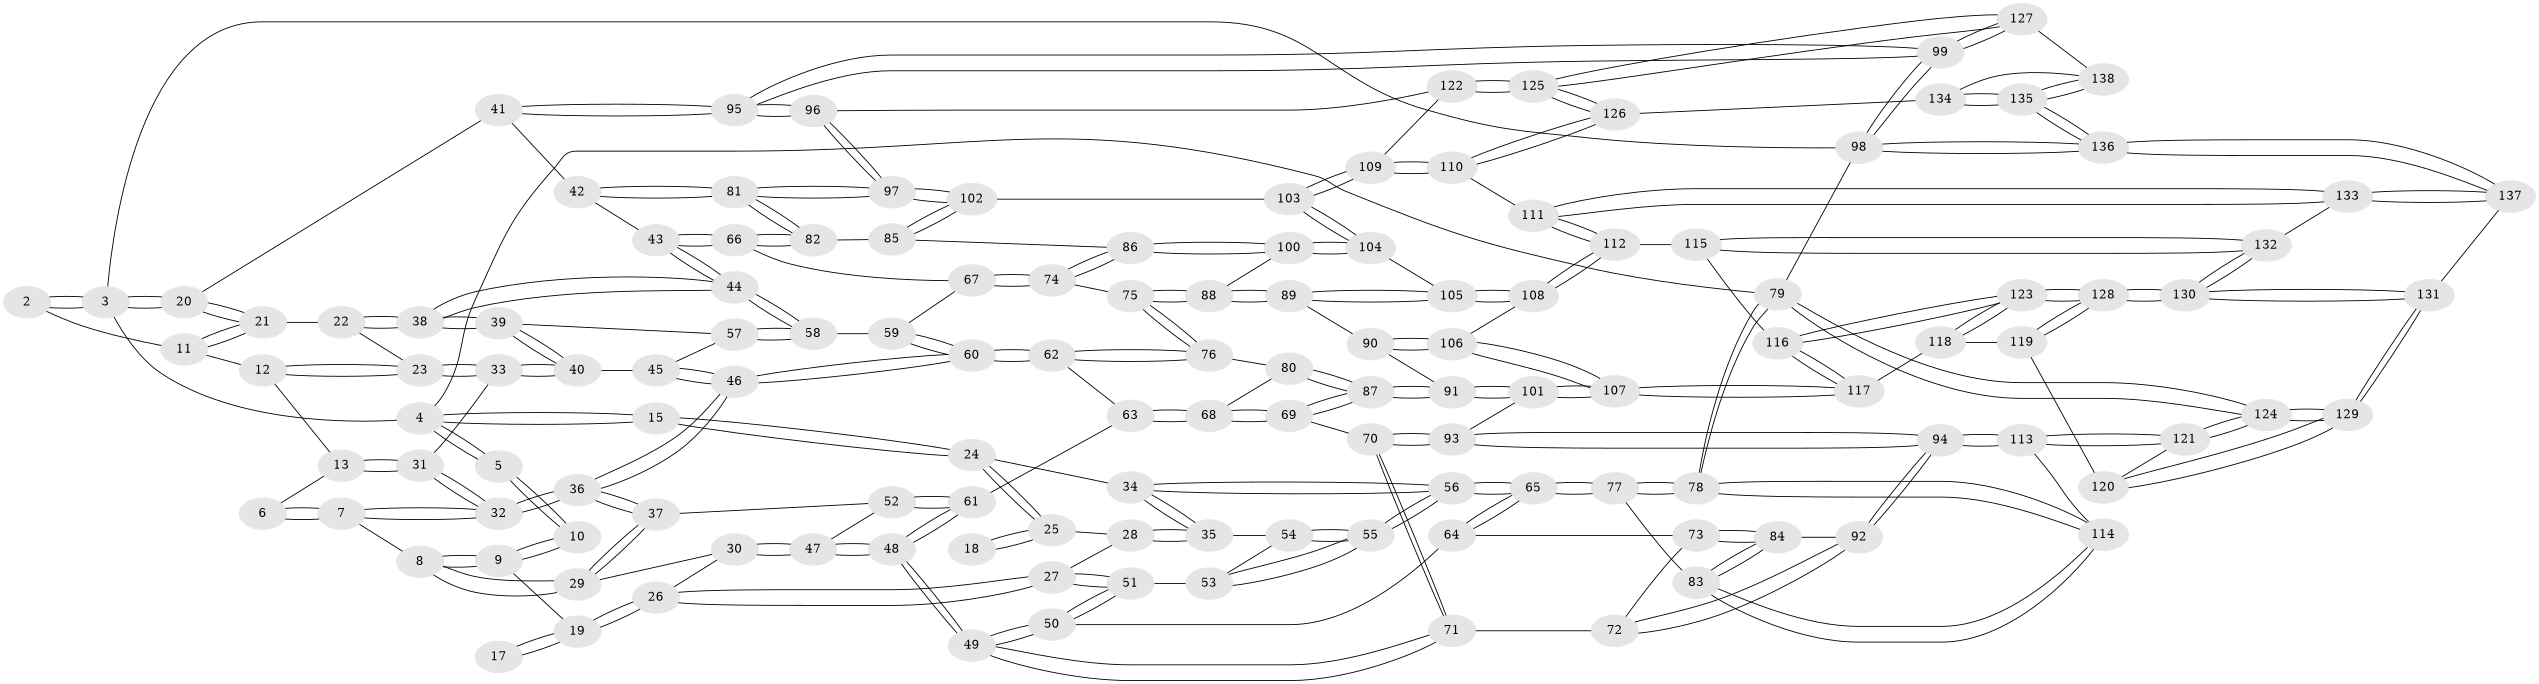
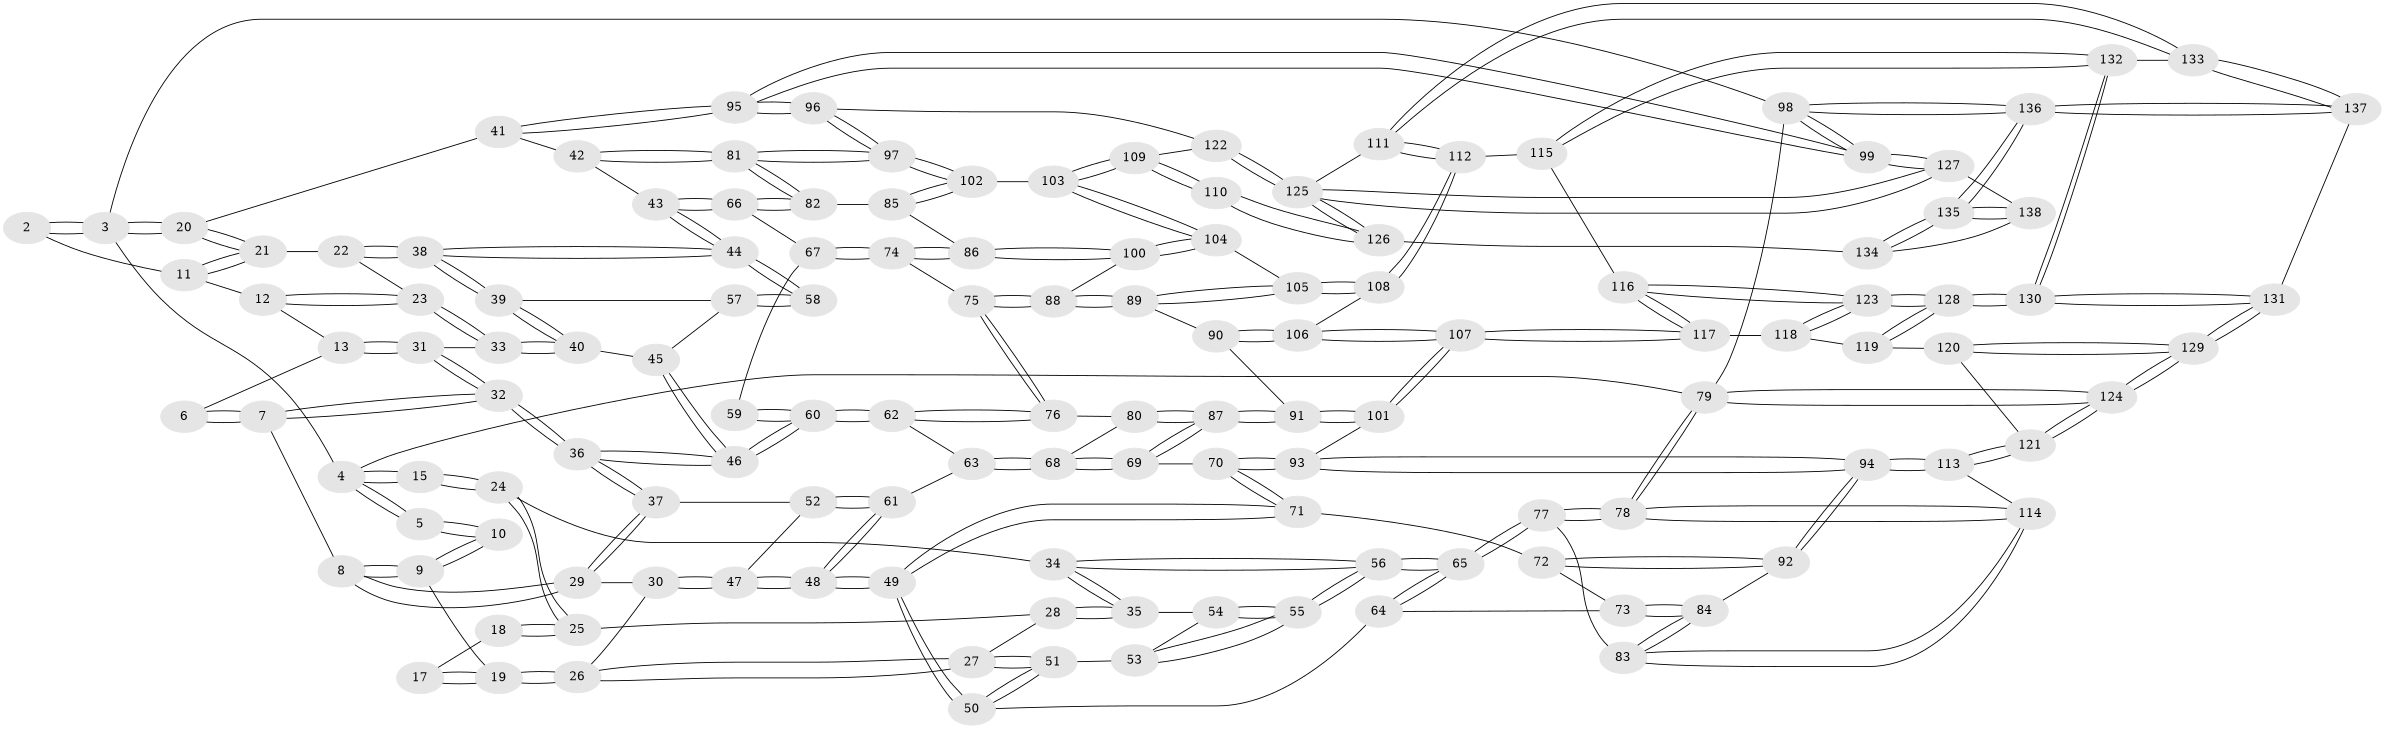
(1493, 192) -> (1338, 168)
(853, 334) -> none
none -> (460, 654)
